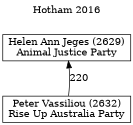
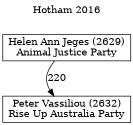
(70, 82) -> (47, 75)
